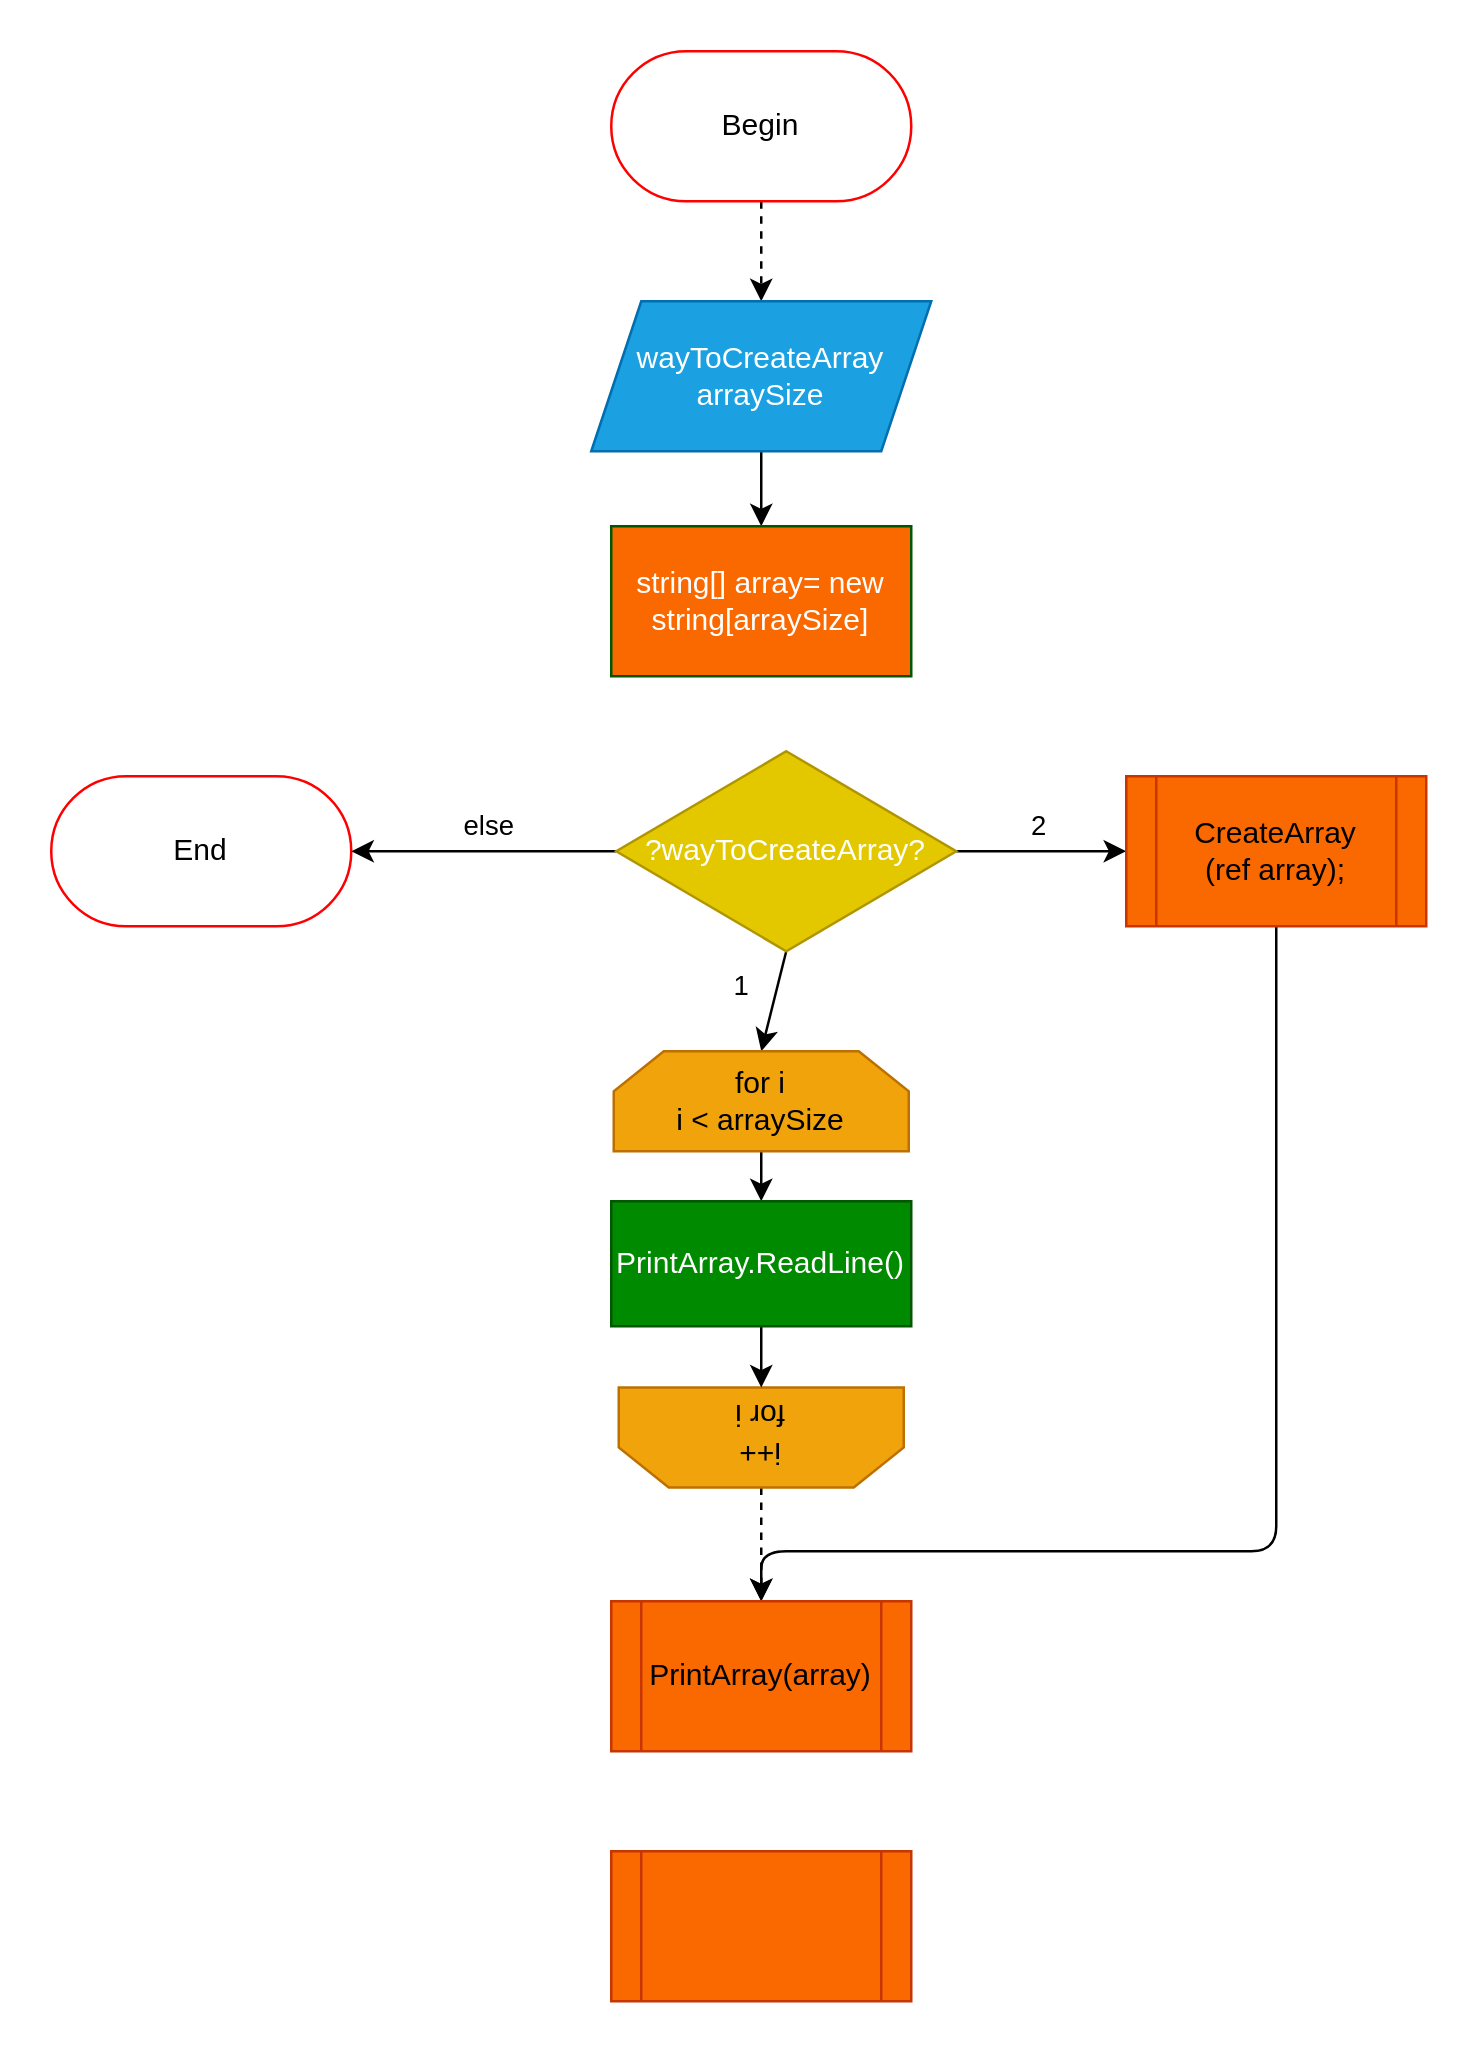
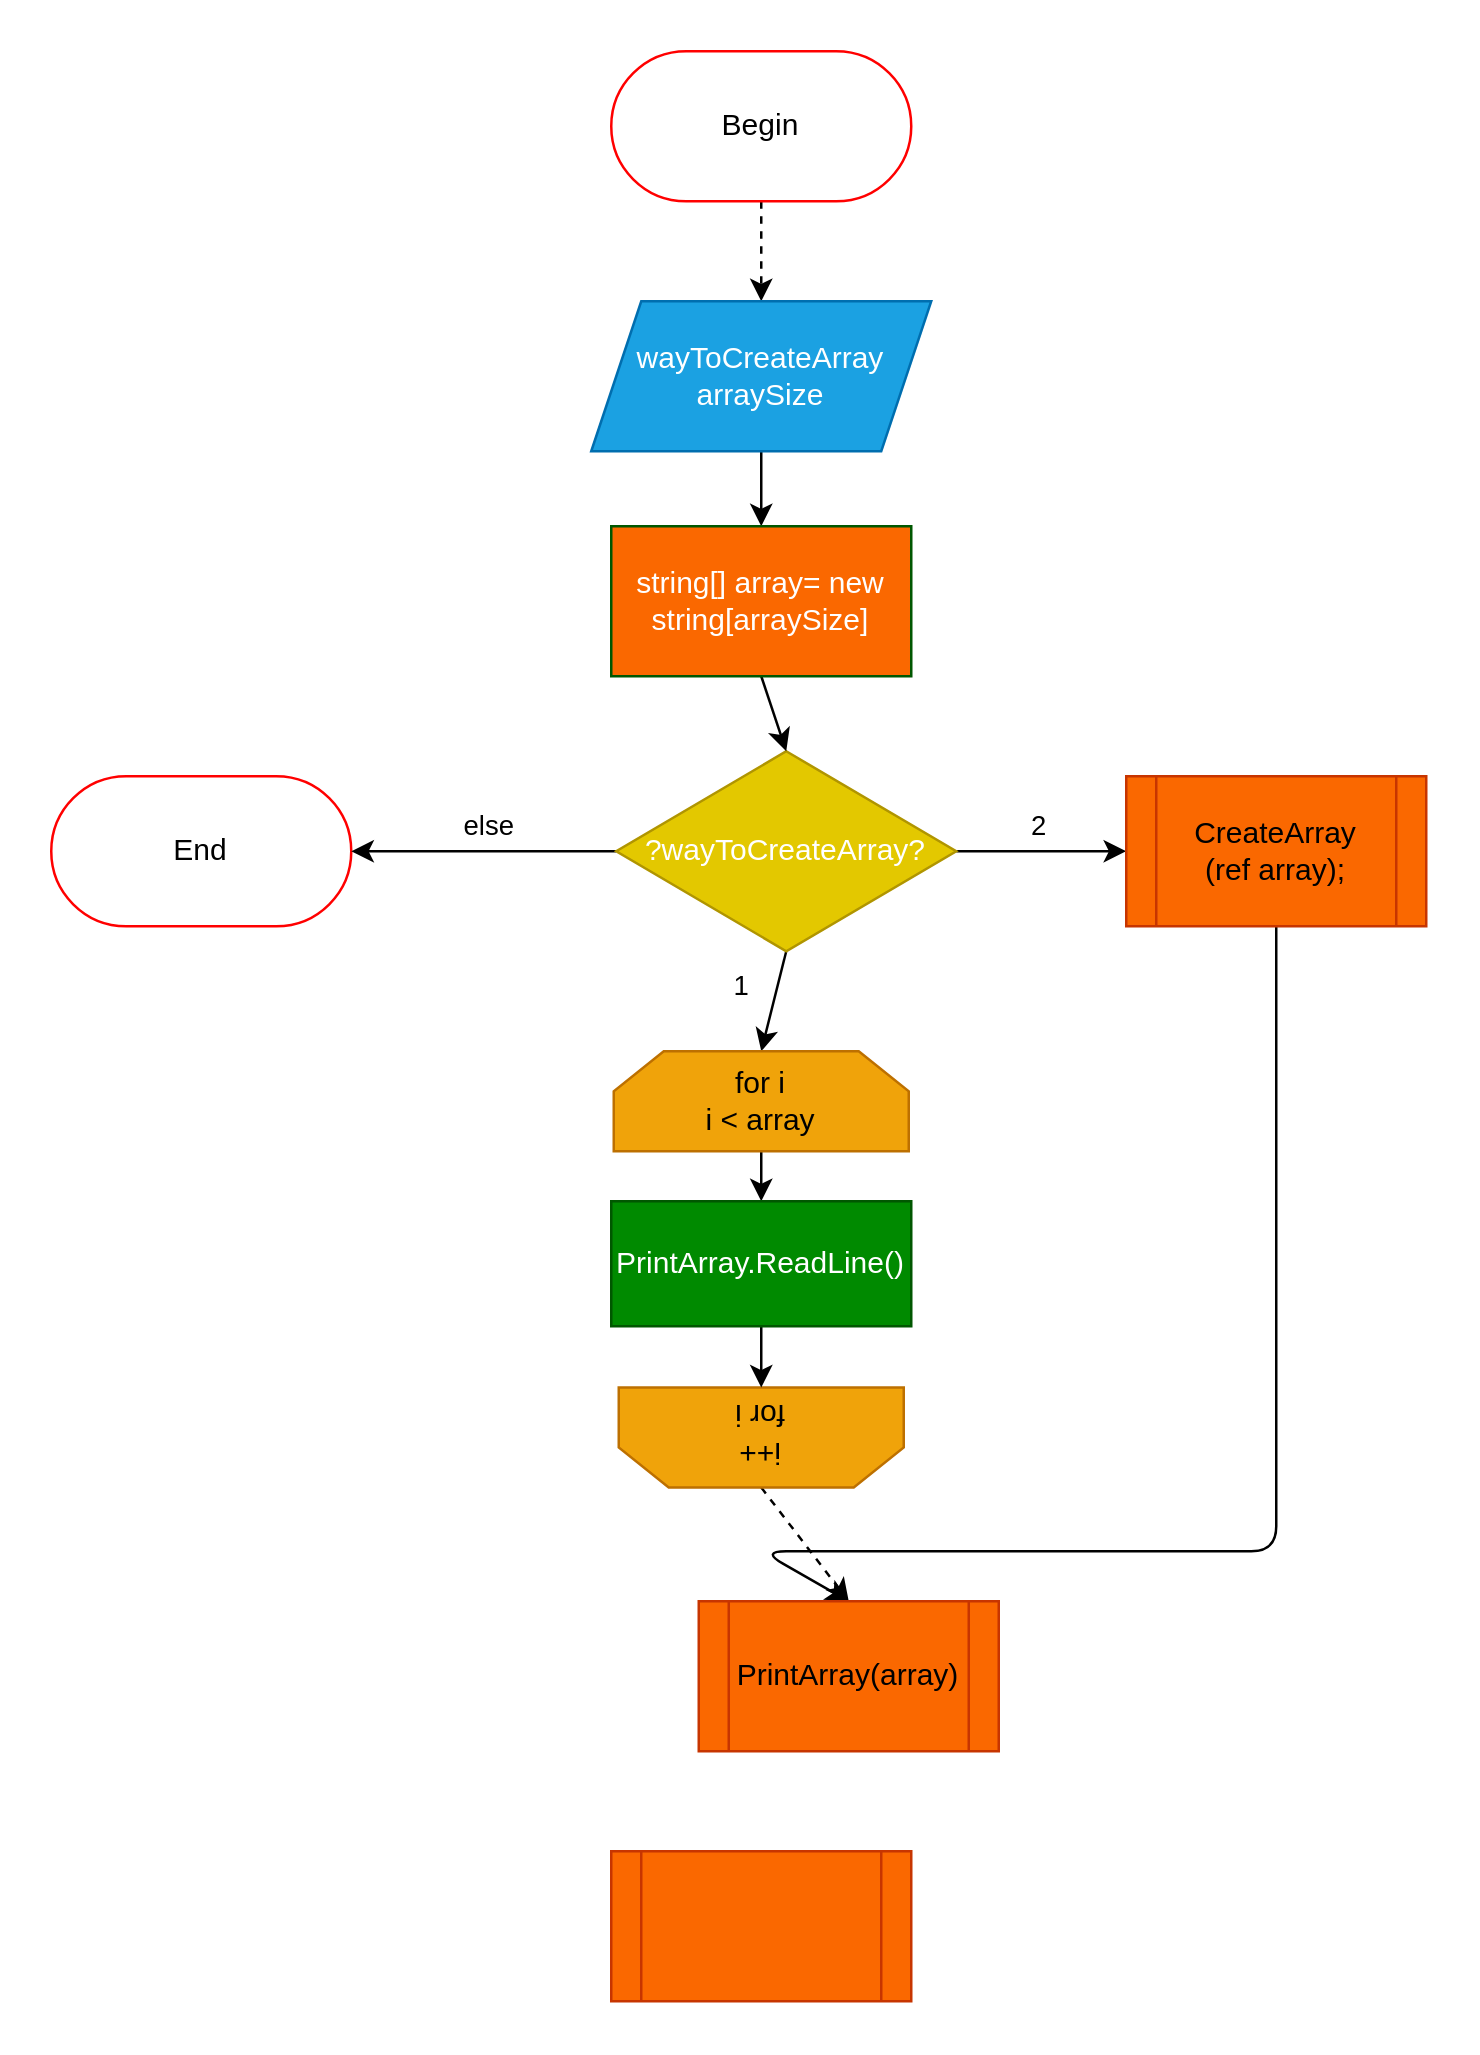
none -> (771, 706)
(761, 1101) -> (761, 1101)
(761, 1676) -> (849, 1676)
